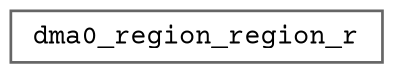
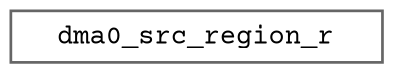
(197, 37) -> (197, 37)
